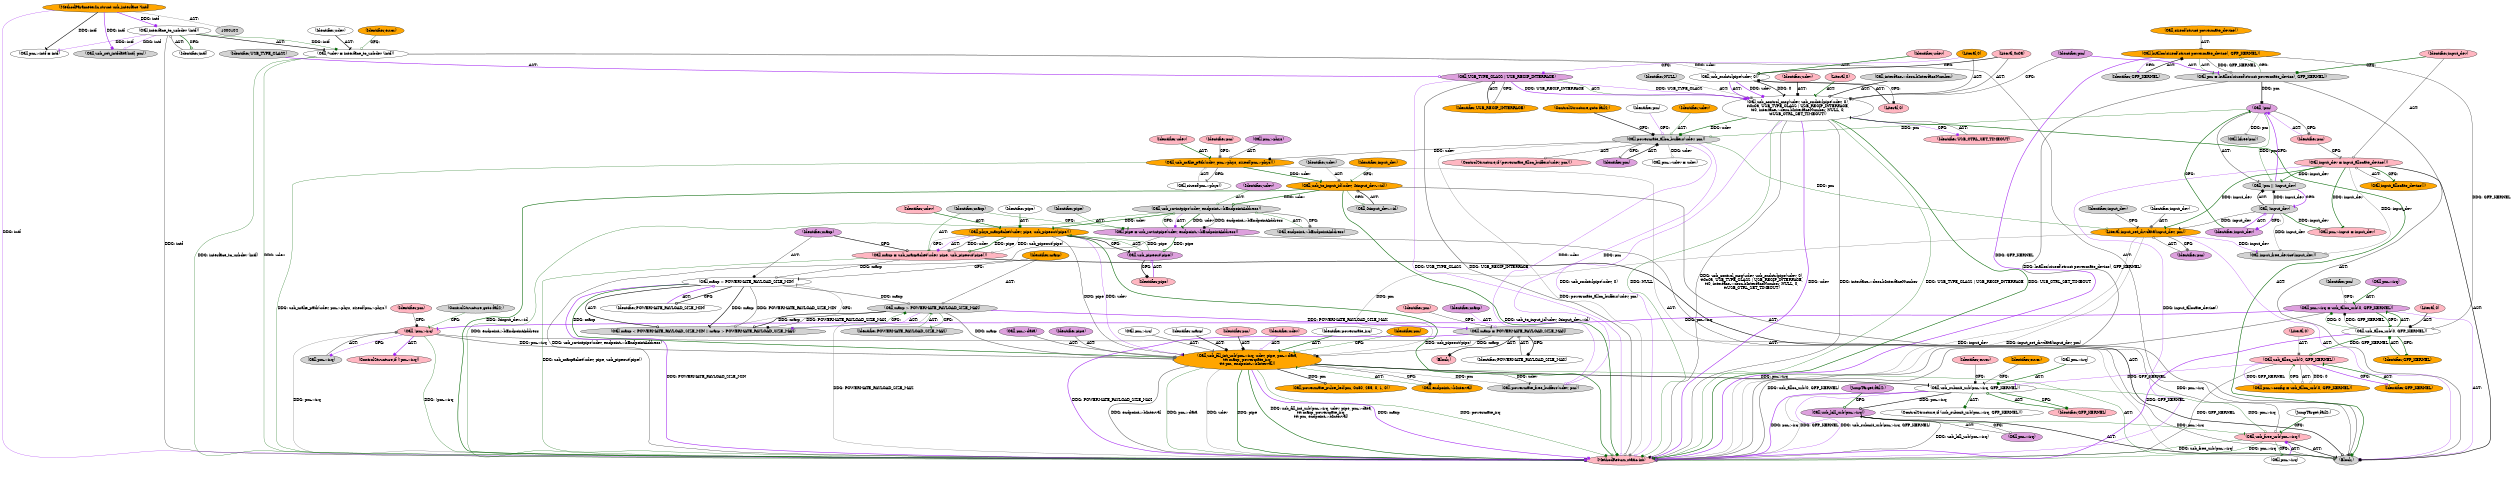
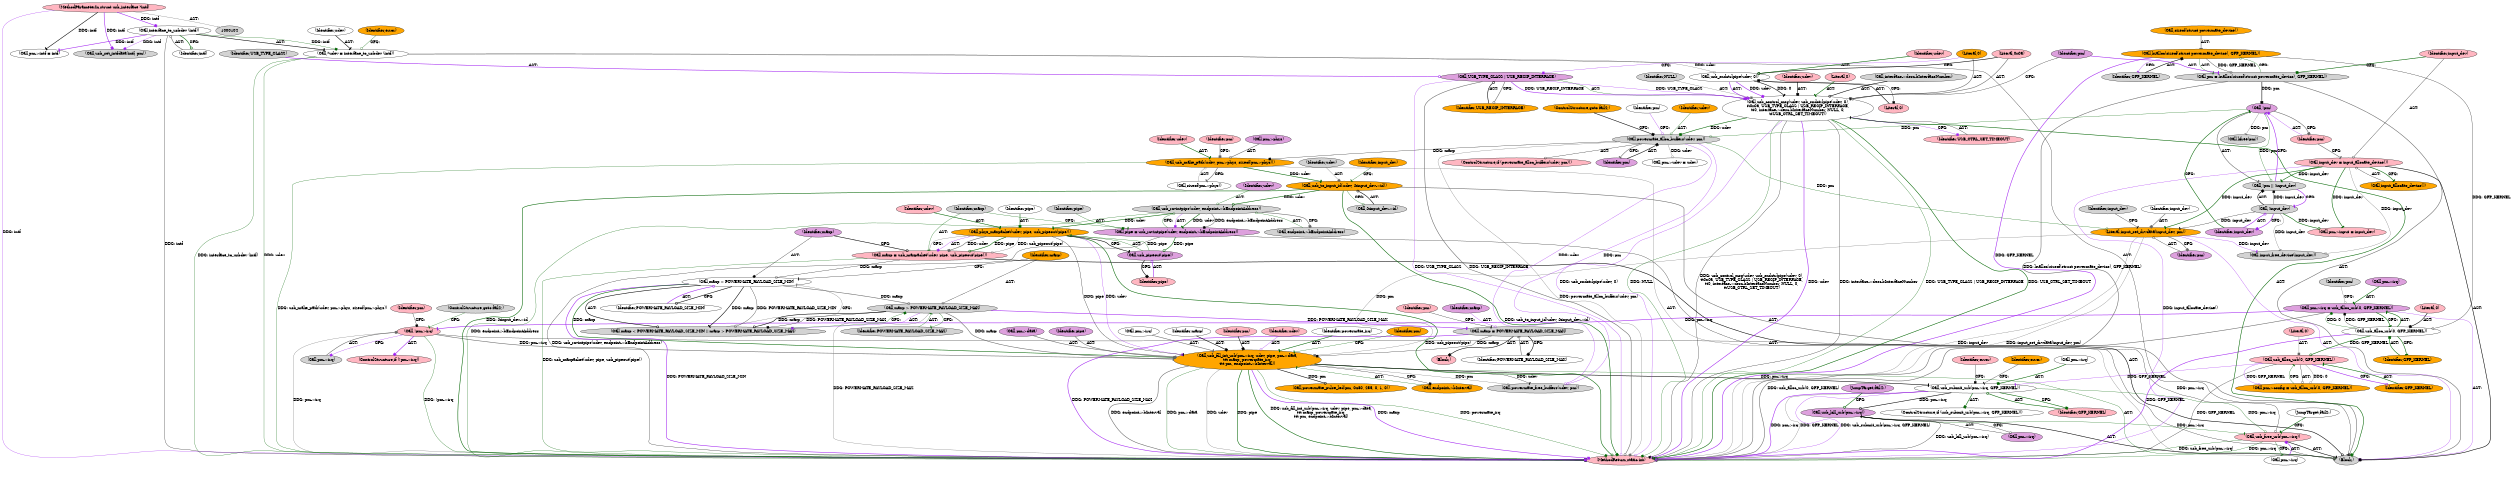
(104, 7) -> (104, 7)
(141, 41) -> (141, 41)
(104, 42) -> (104, 42)
(1444, 151) -> (1444, 151)
